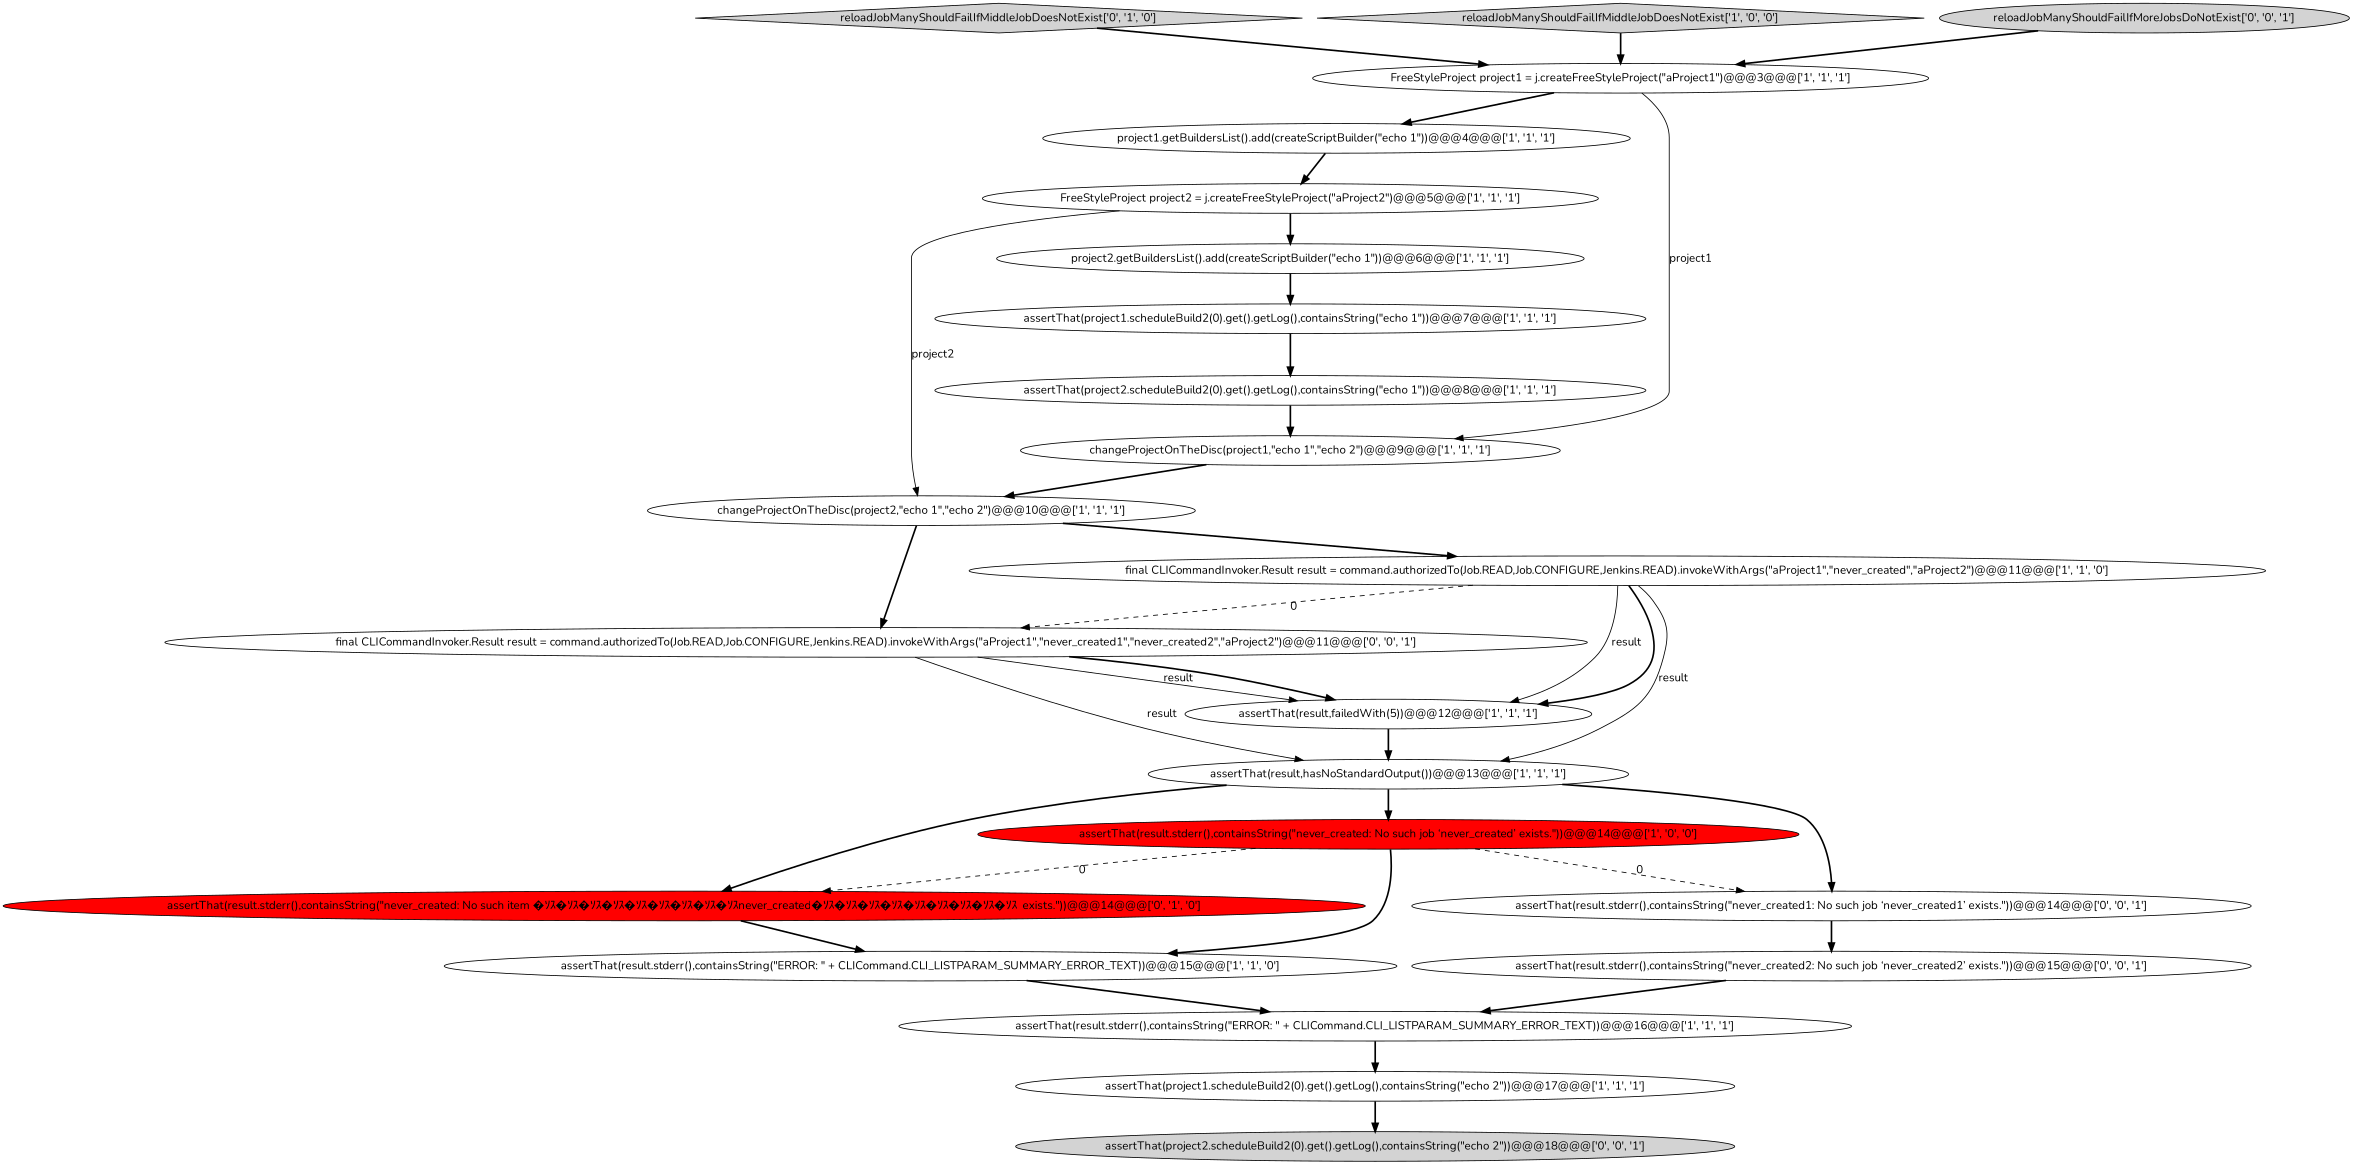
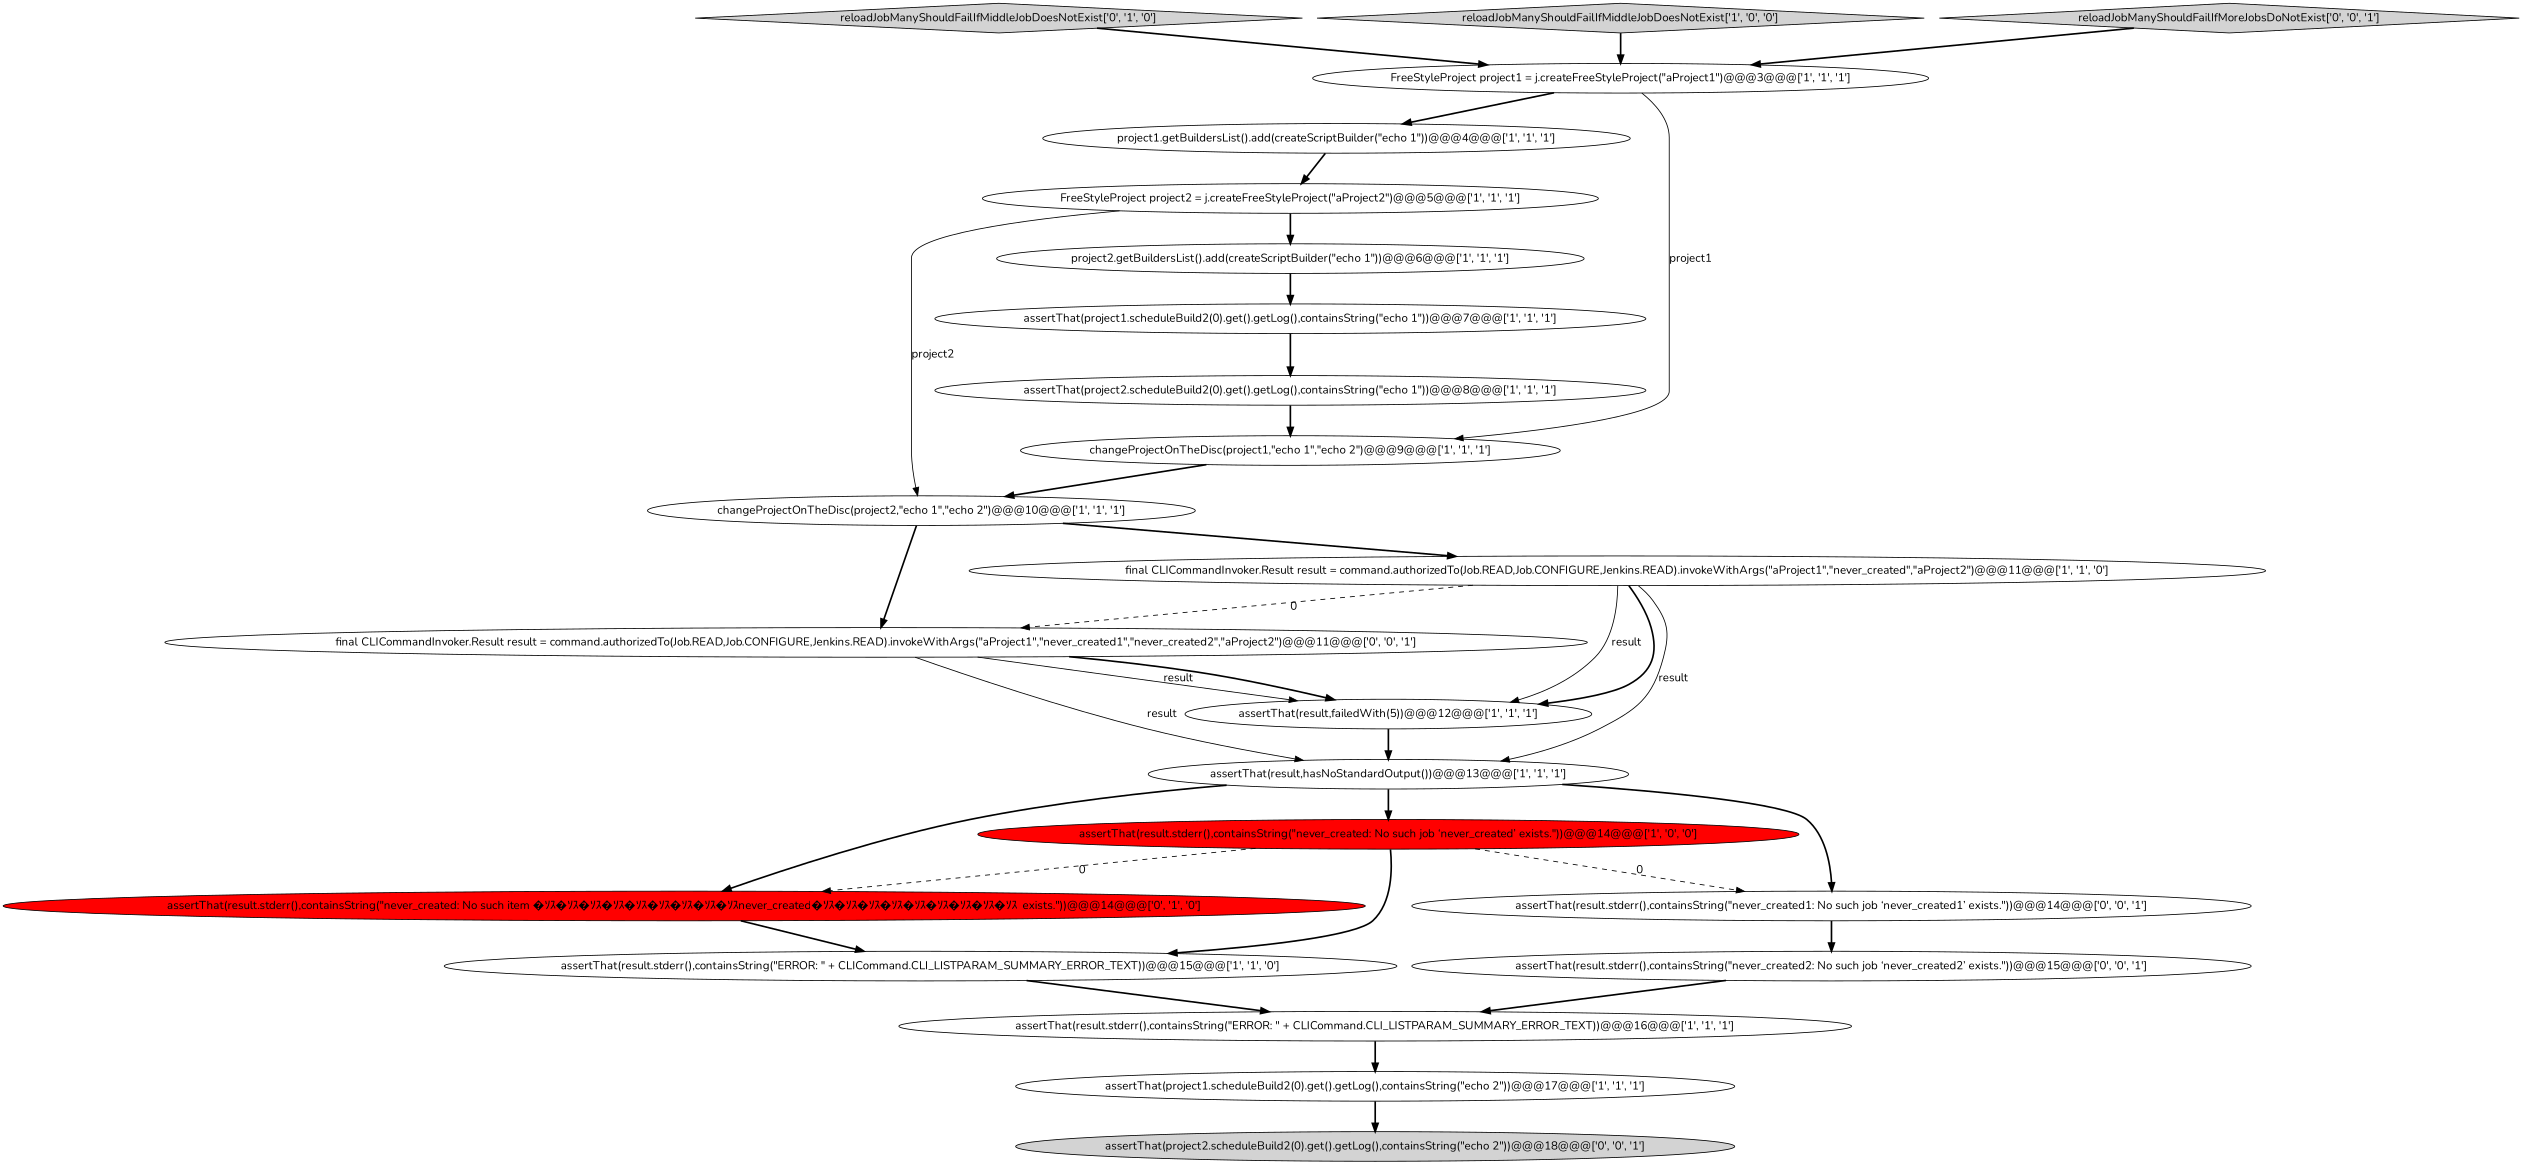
(2144, 18) -> (2229, 18)
